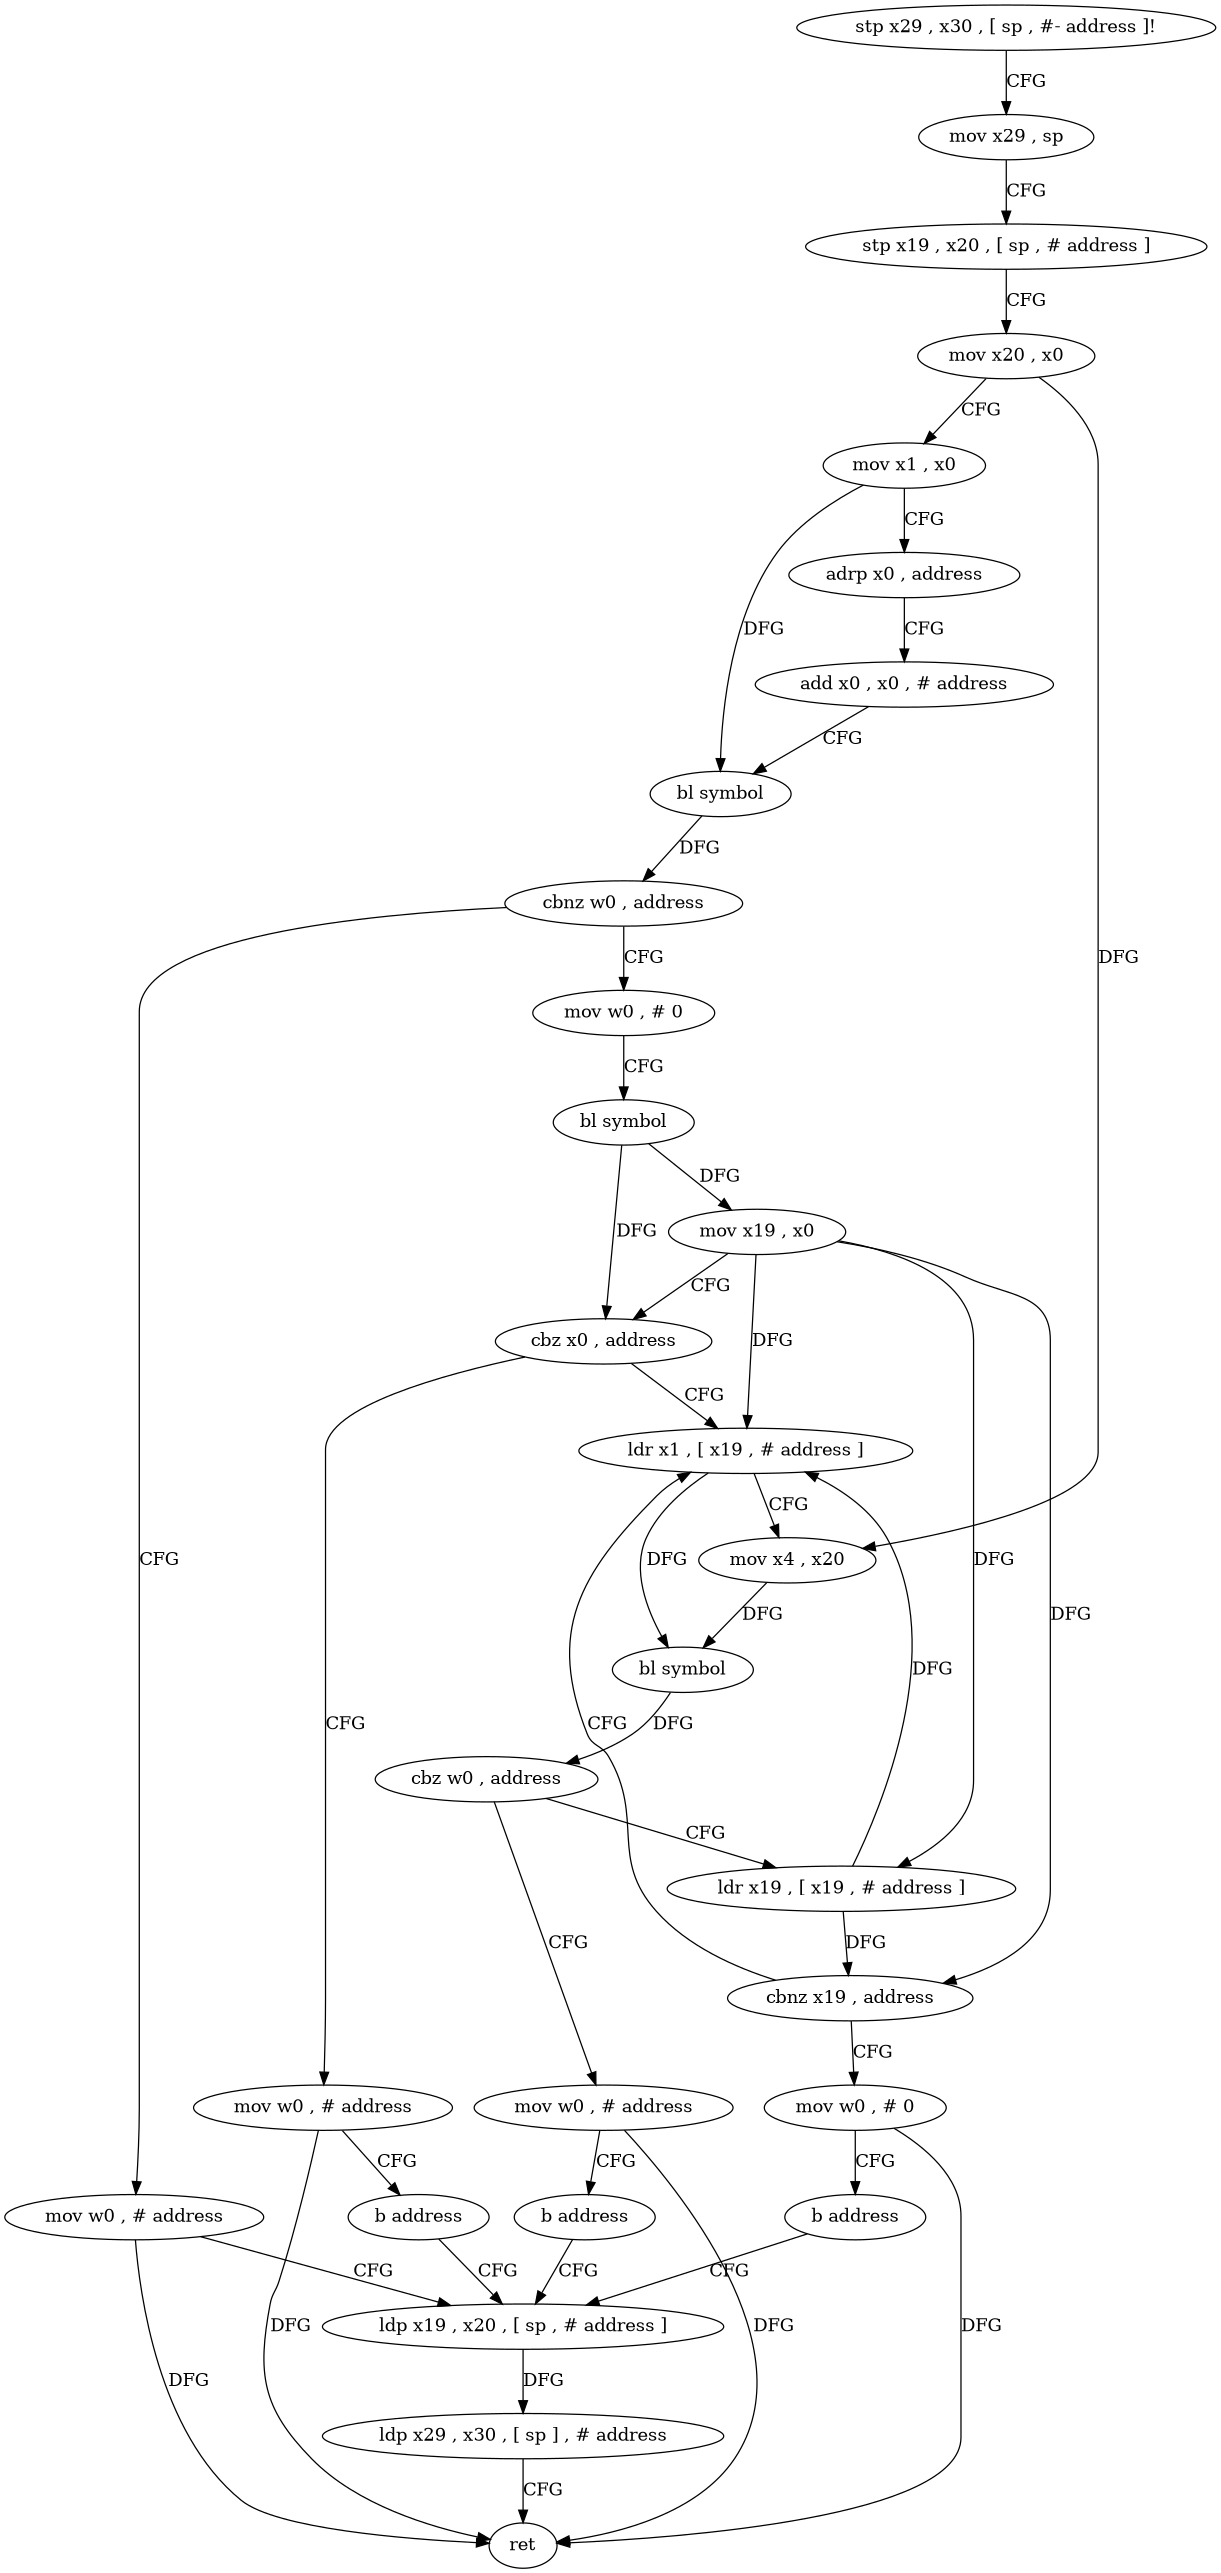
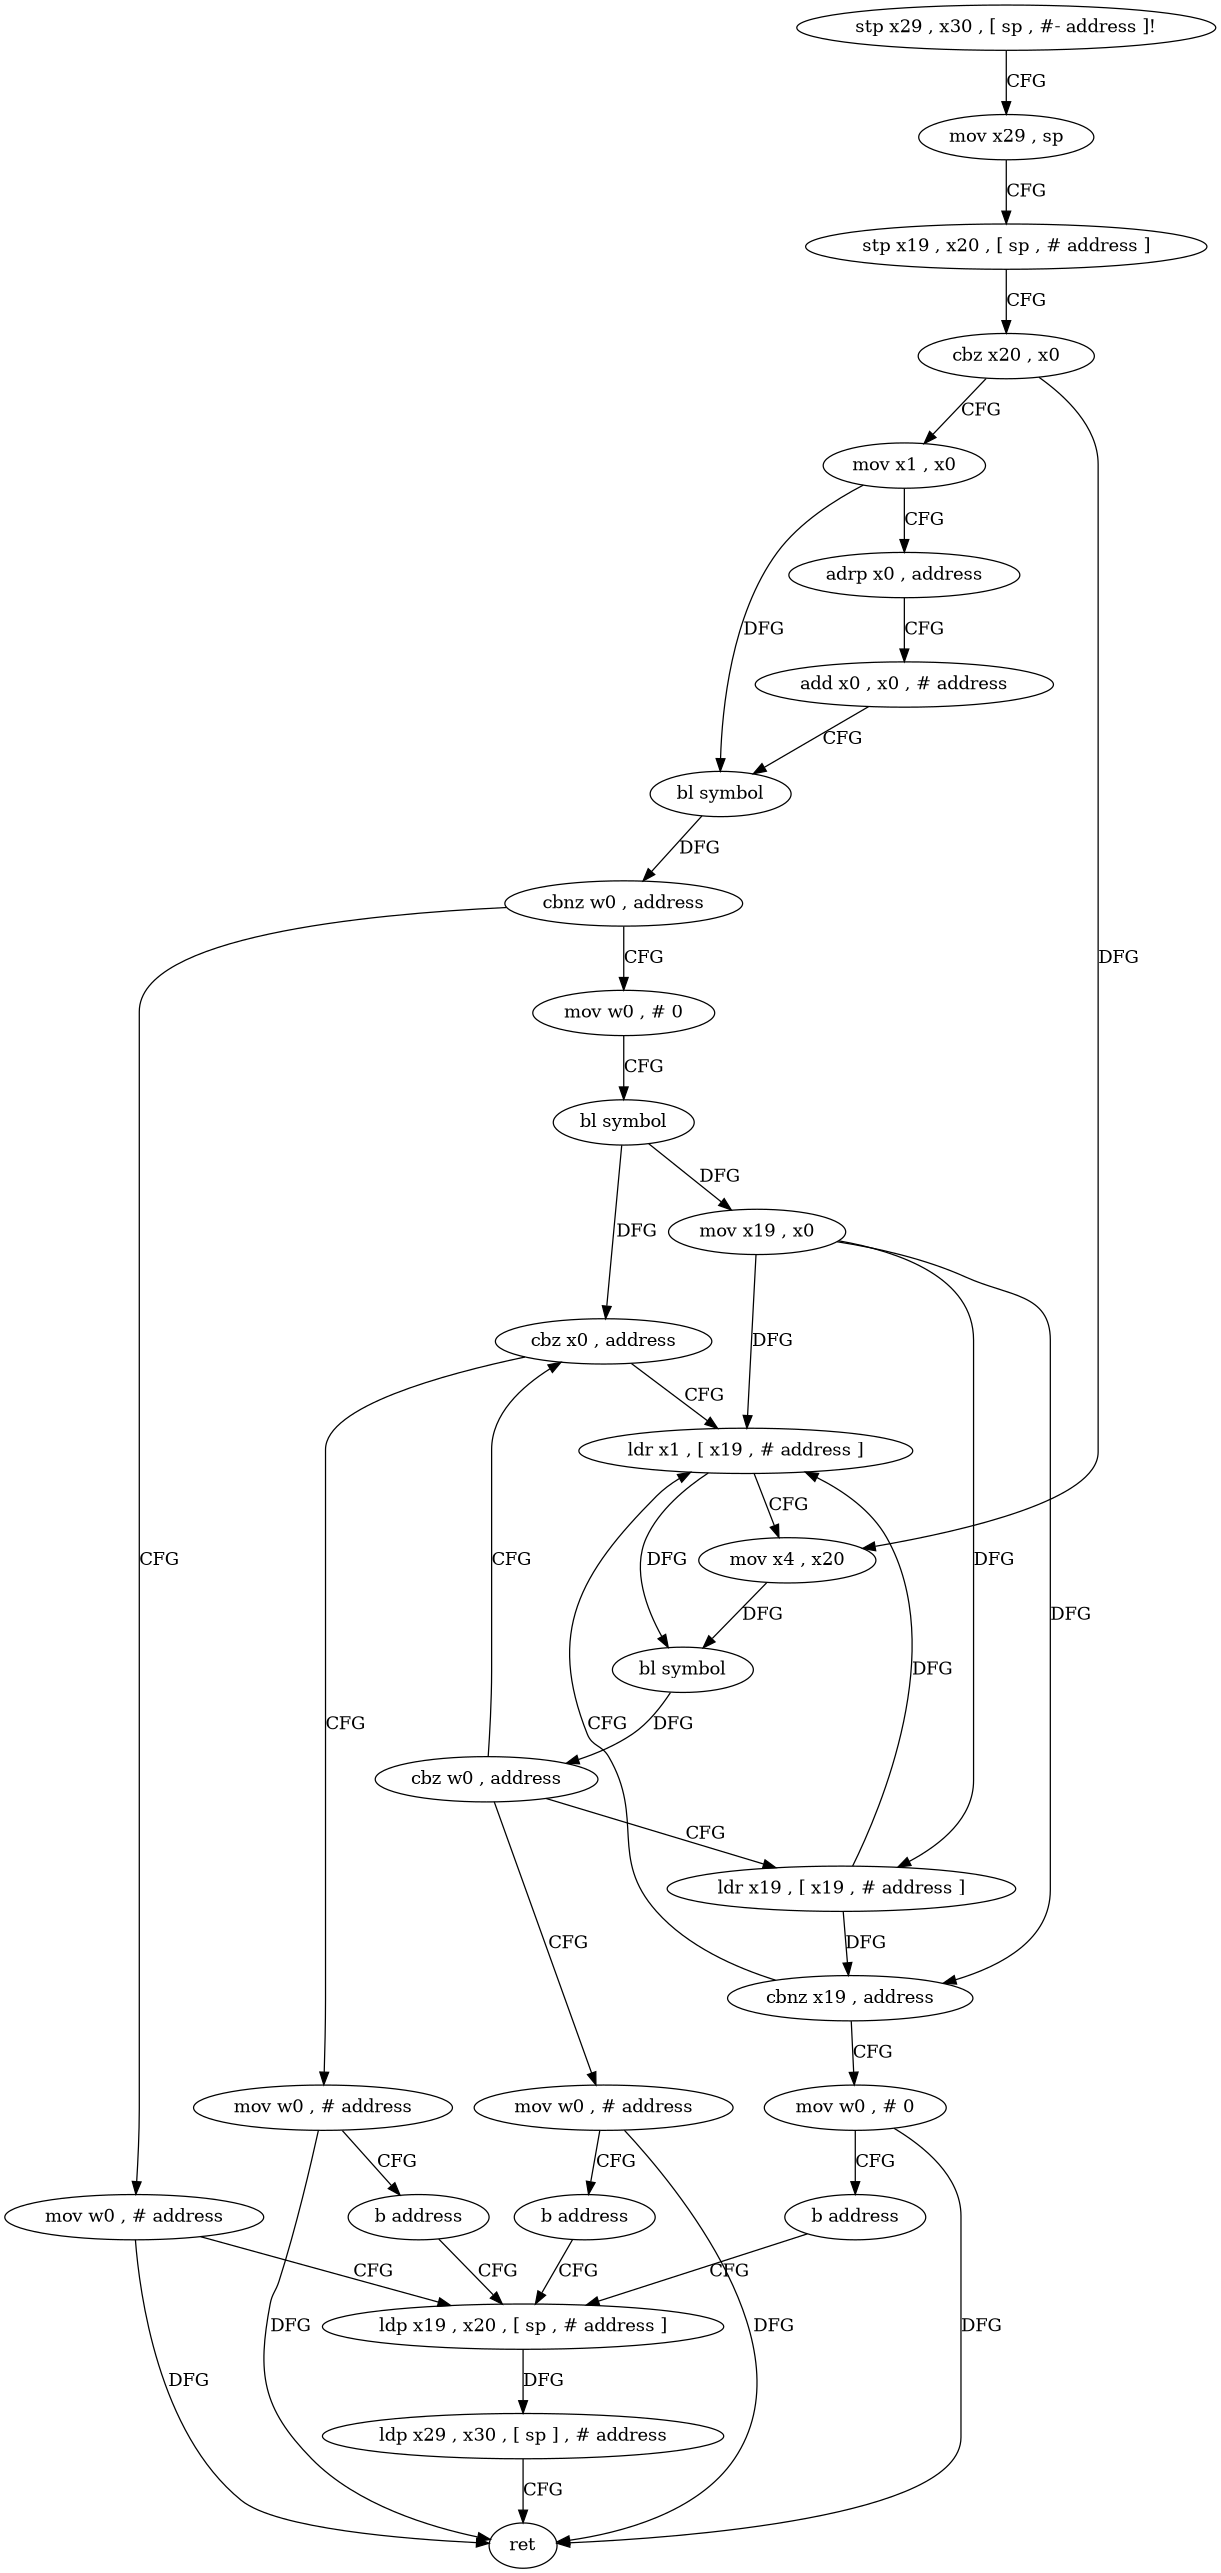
(1006, 356) -> (1006, 356)
(686, 1283) -> (492, 1551)
